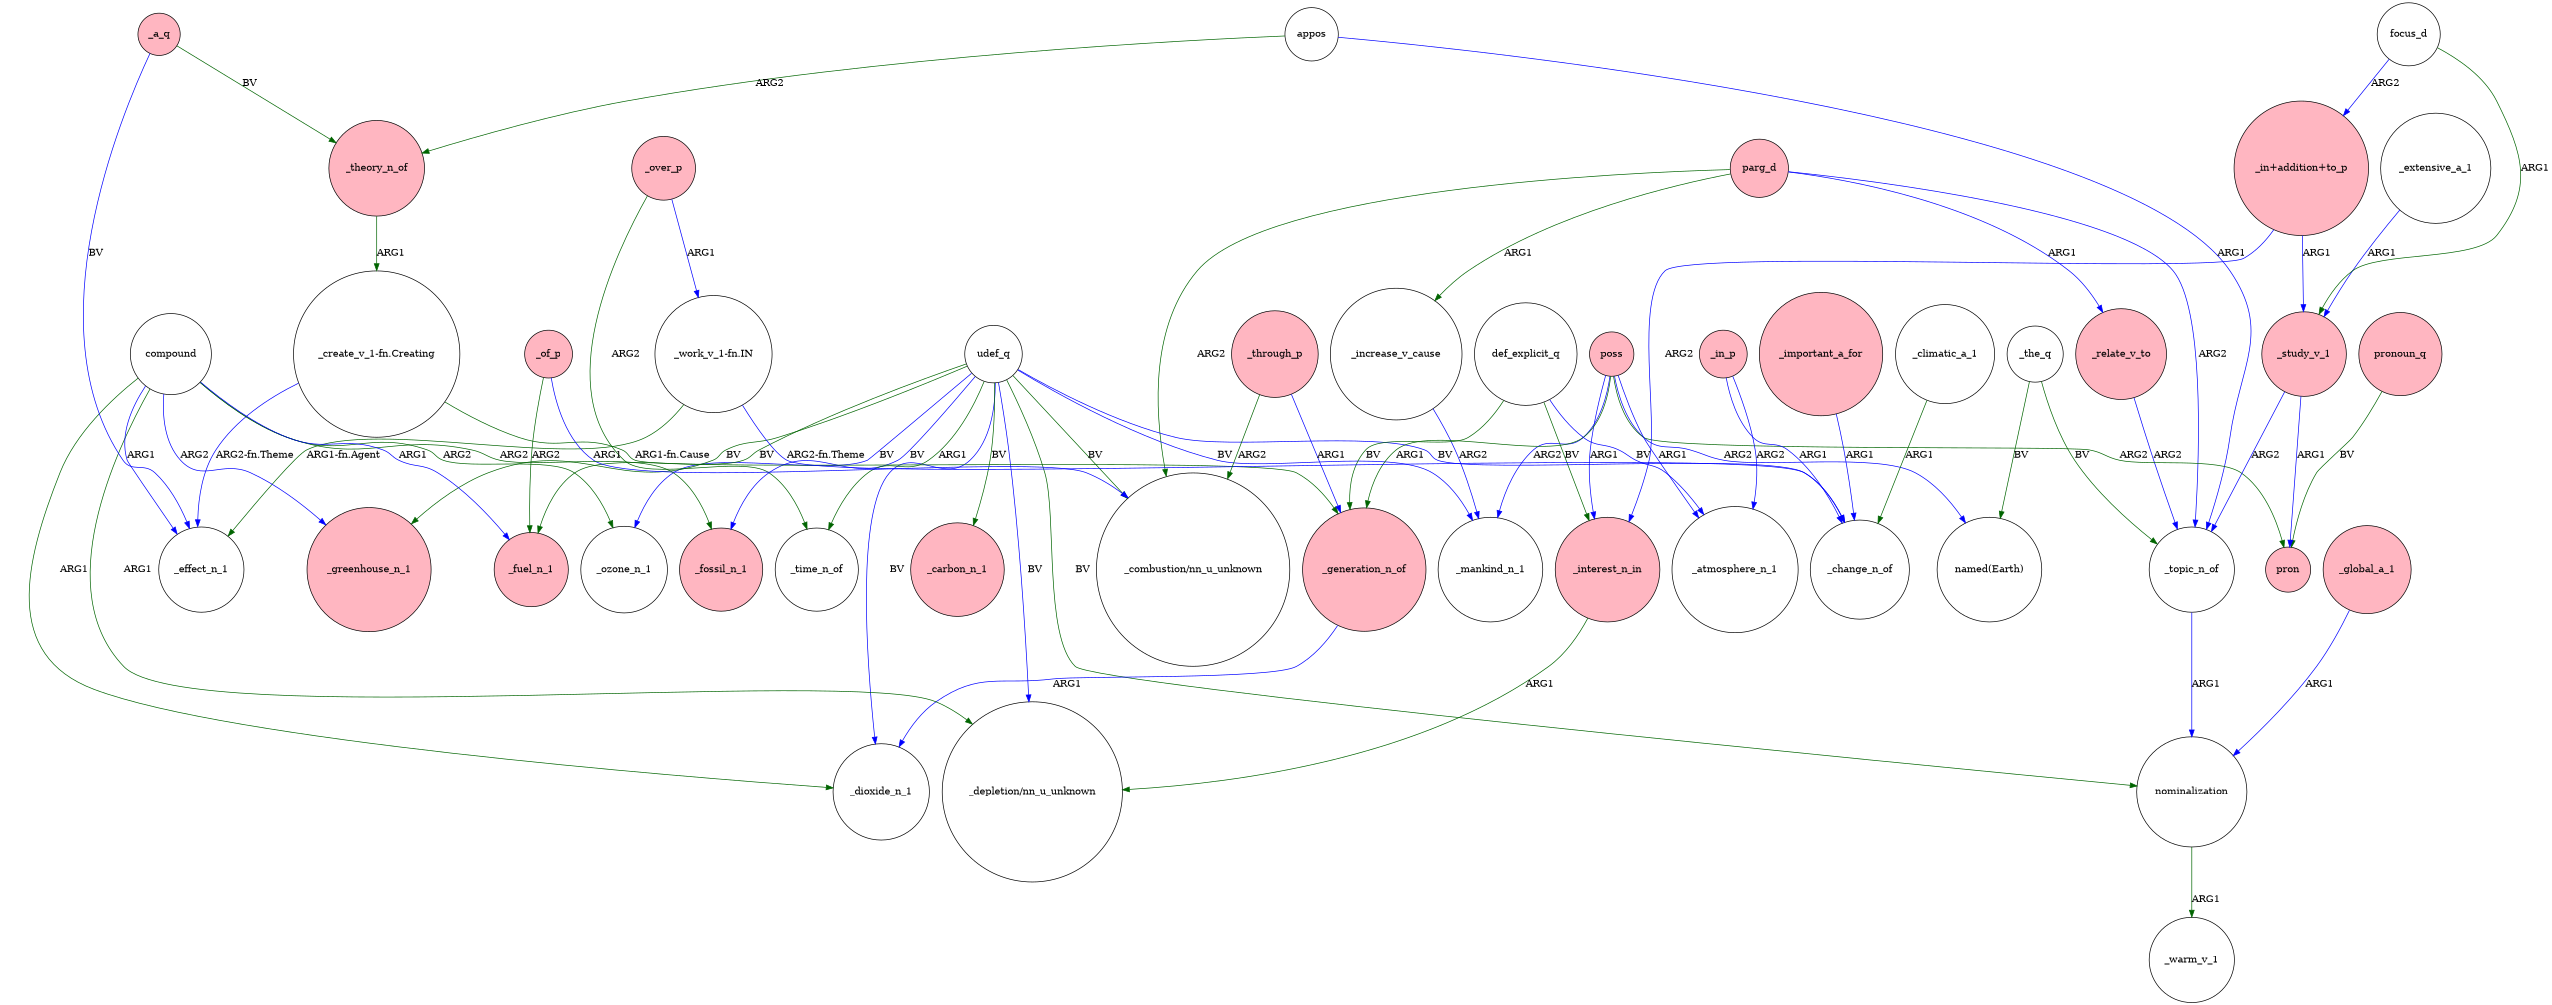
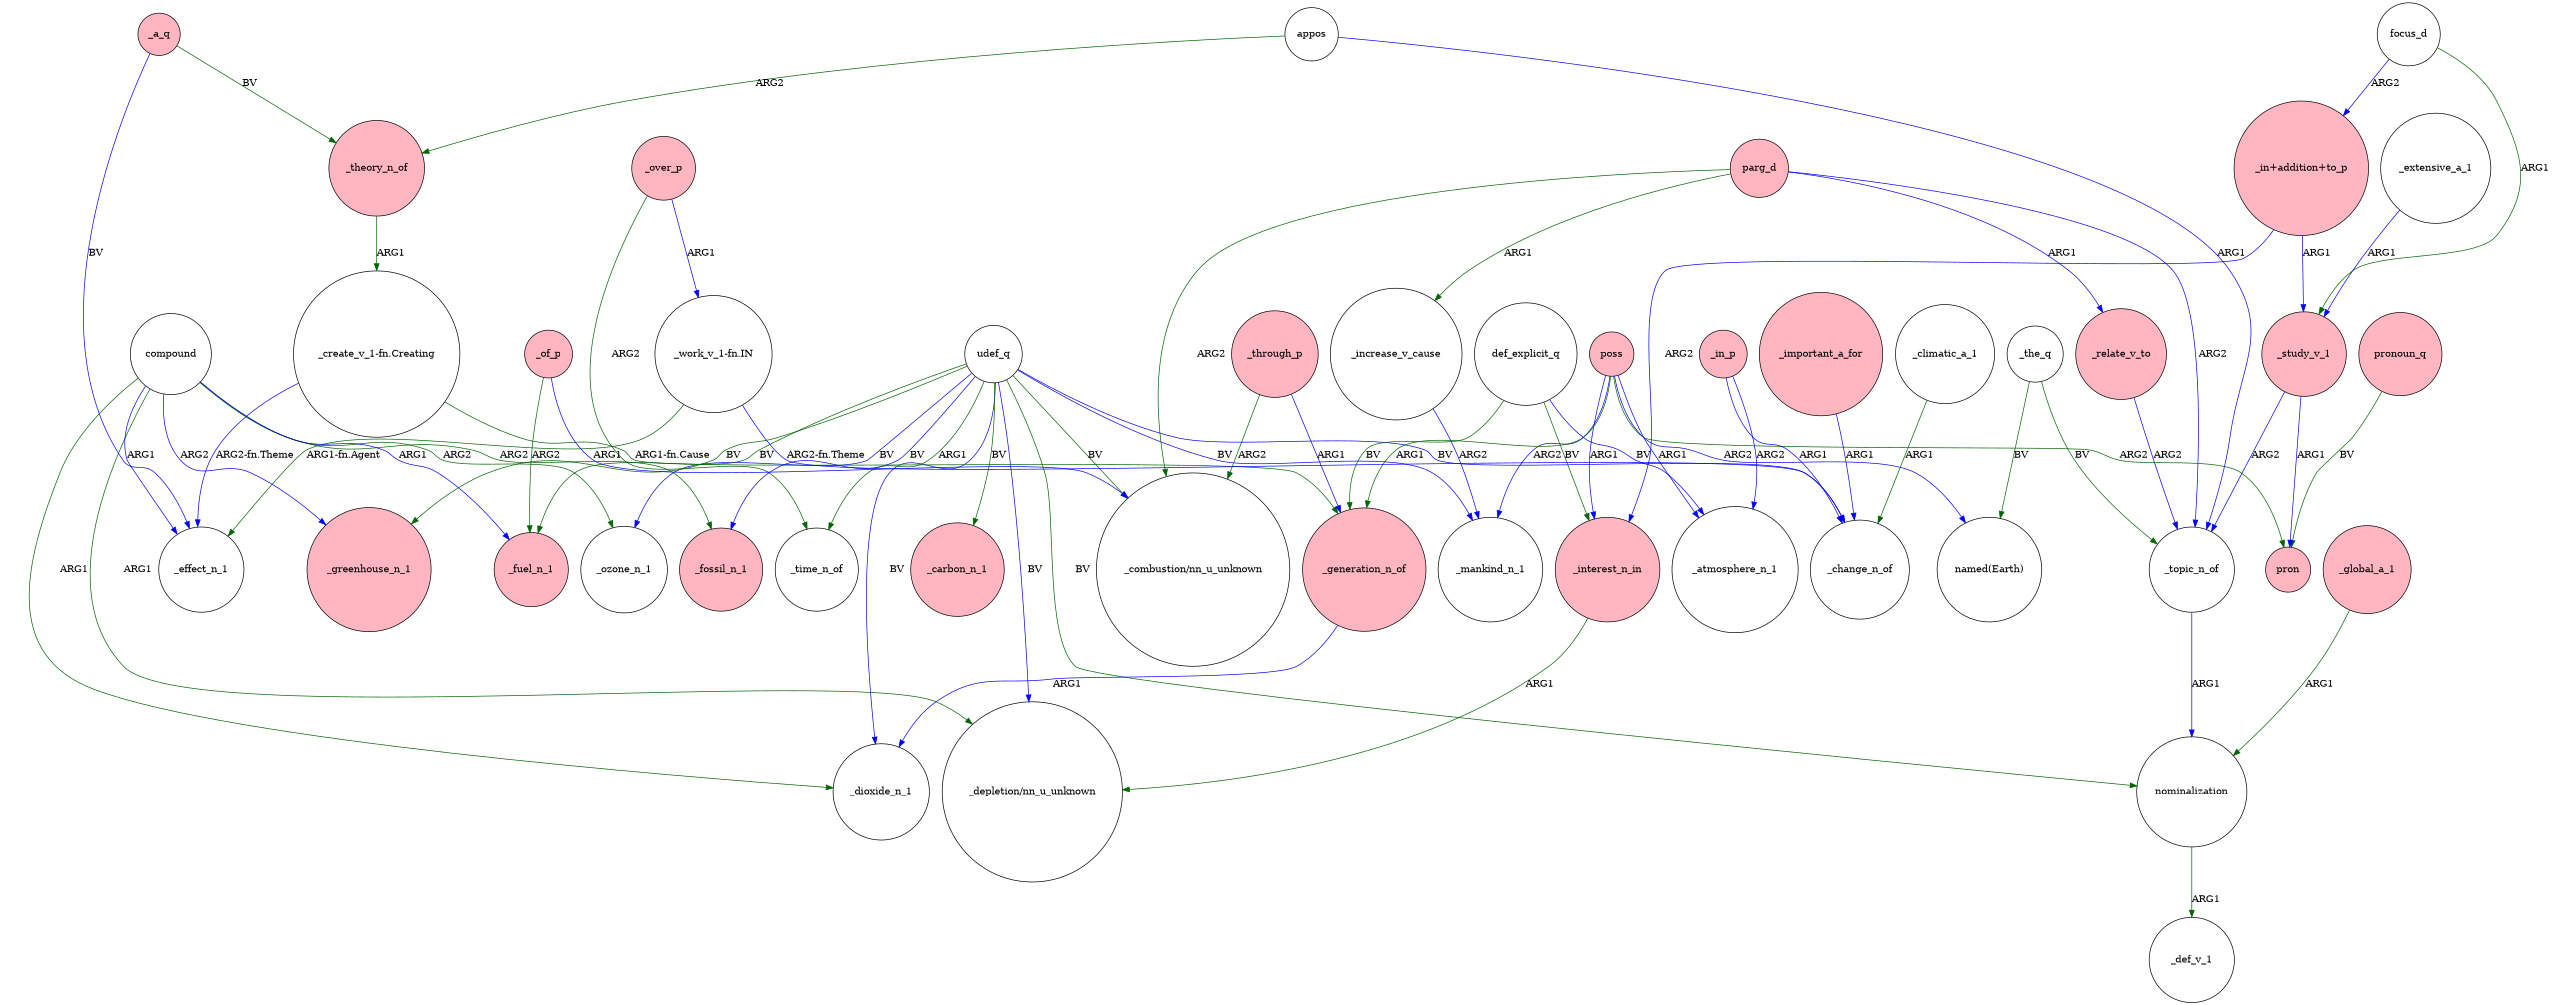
(2301, 686) -> (2301, 686)
(2192, 960) -> (2192, 960)
